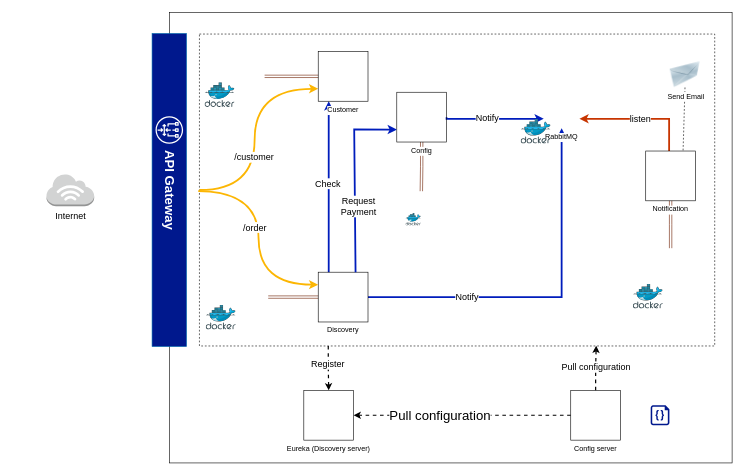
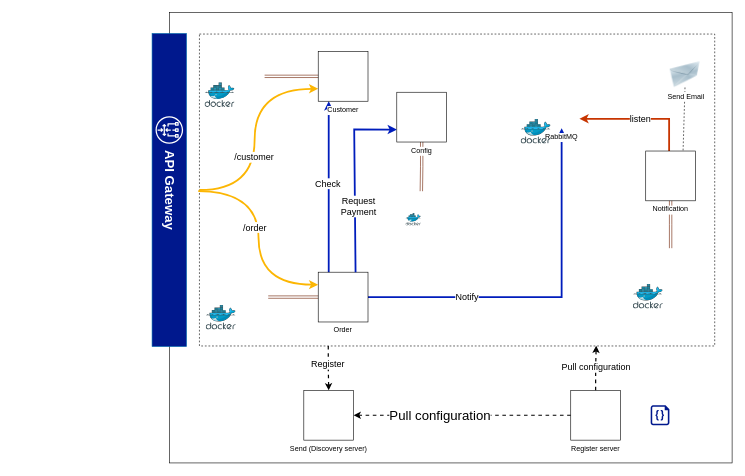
(492, 119) -> none
(71, 216) -> none
(343, 330) -> (343, 330)
(329, 448) -> (329, 448)
(596, 448) -> (596, 448)
